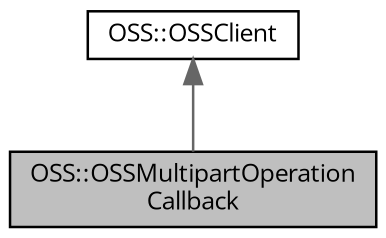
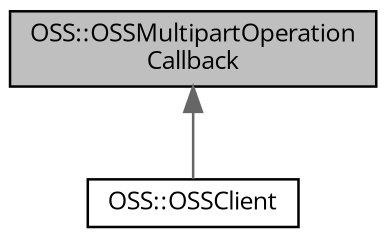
(193, 118) -> (193, 146)
